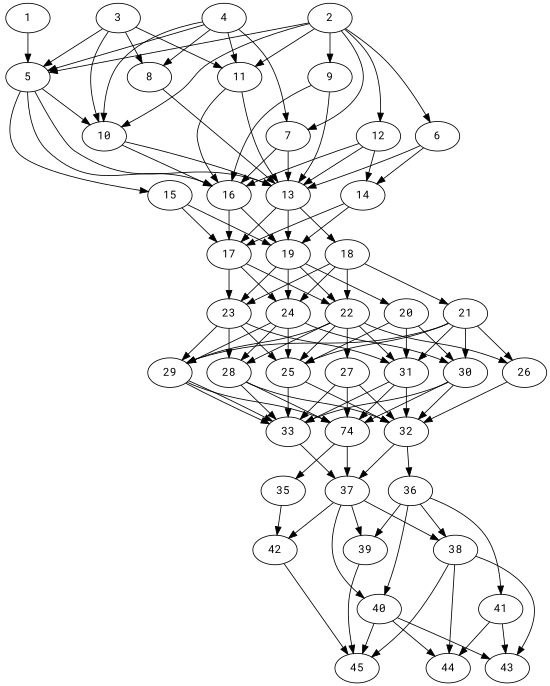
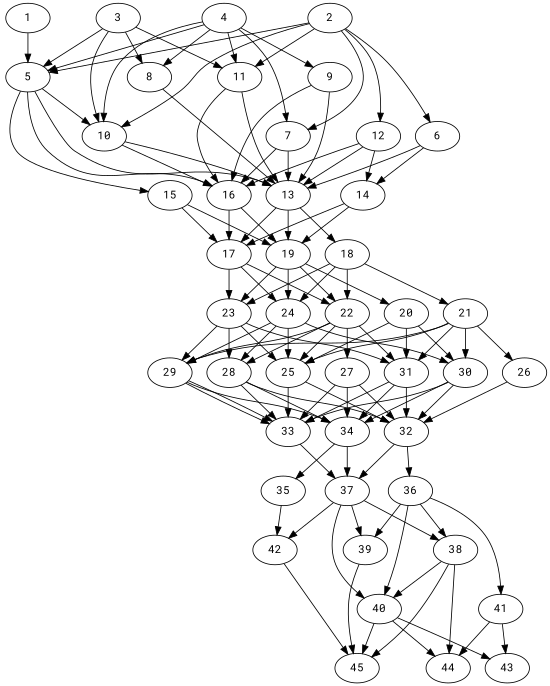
(330, 44) -> (273, 46)
(425, 341) -> none
(347, 432) -> (347, 432)
(527, 590) -> (421, 577)
